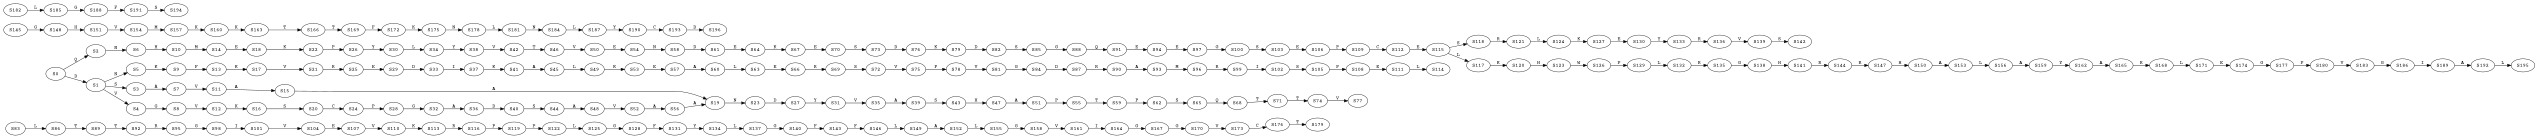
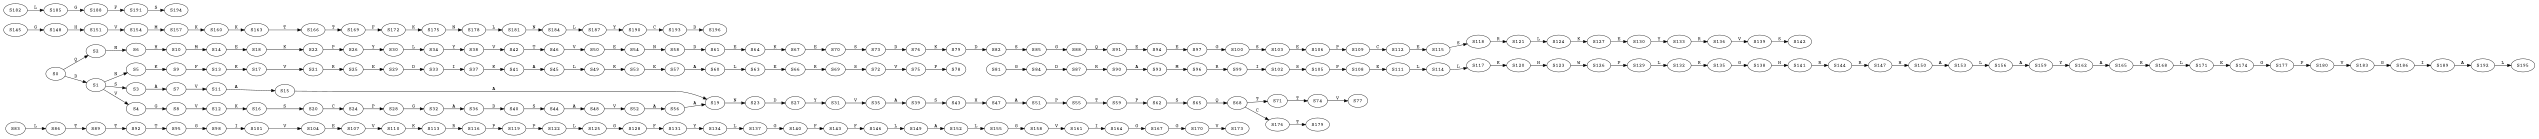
(1457, 57) -> (1457, 69)
(974, 69) -> none
(156, 126) -> (156, 126)
(1256, 128) -> (1255, 113)
